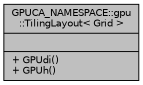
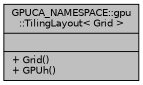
(35, 60) -> (31, 60)
